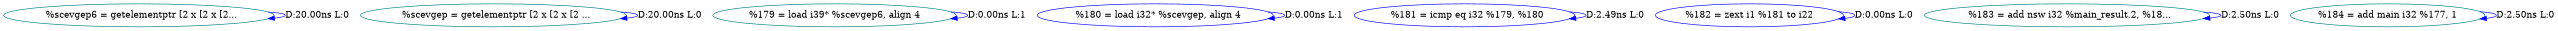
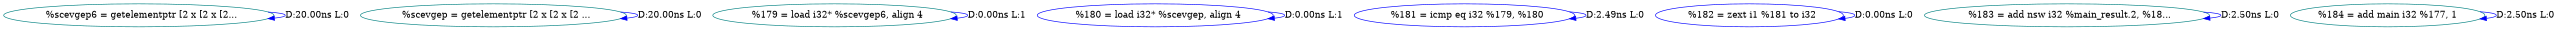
(835, 15) -> (835, 15)
(1749, 15) -> (1749, 15)
